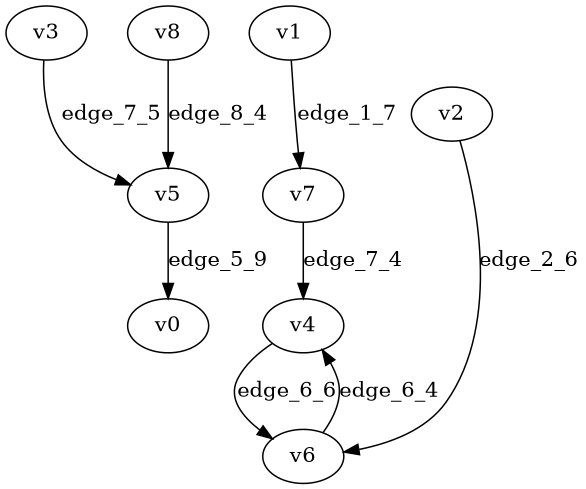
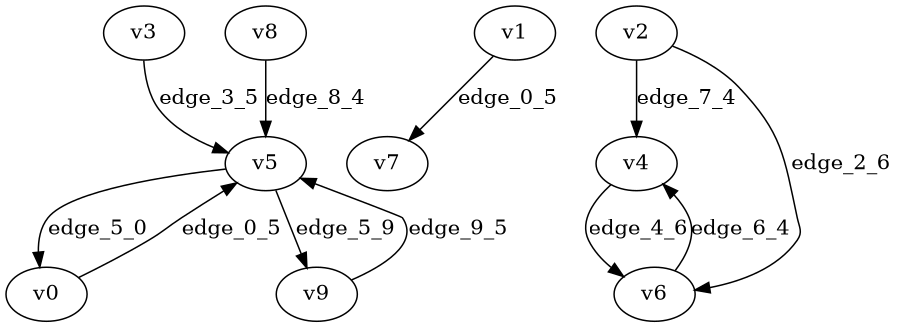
(112, 114) -> (209, 98)
(348, 114) -> (508, 98)
none -> (153, 237)
(303, 253) -> (637, 91)
(218, 260) -> (98, 229)
none -> (317, 294)
(288, 391) -> (639, 229)
